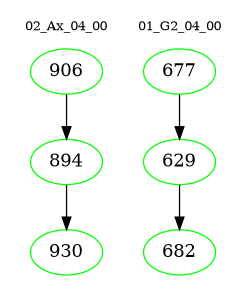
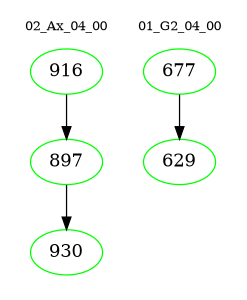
(67, 72) -> (67, 72)
(67, 162) -> (67, 162)
(180, 252) -> none
